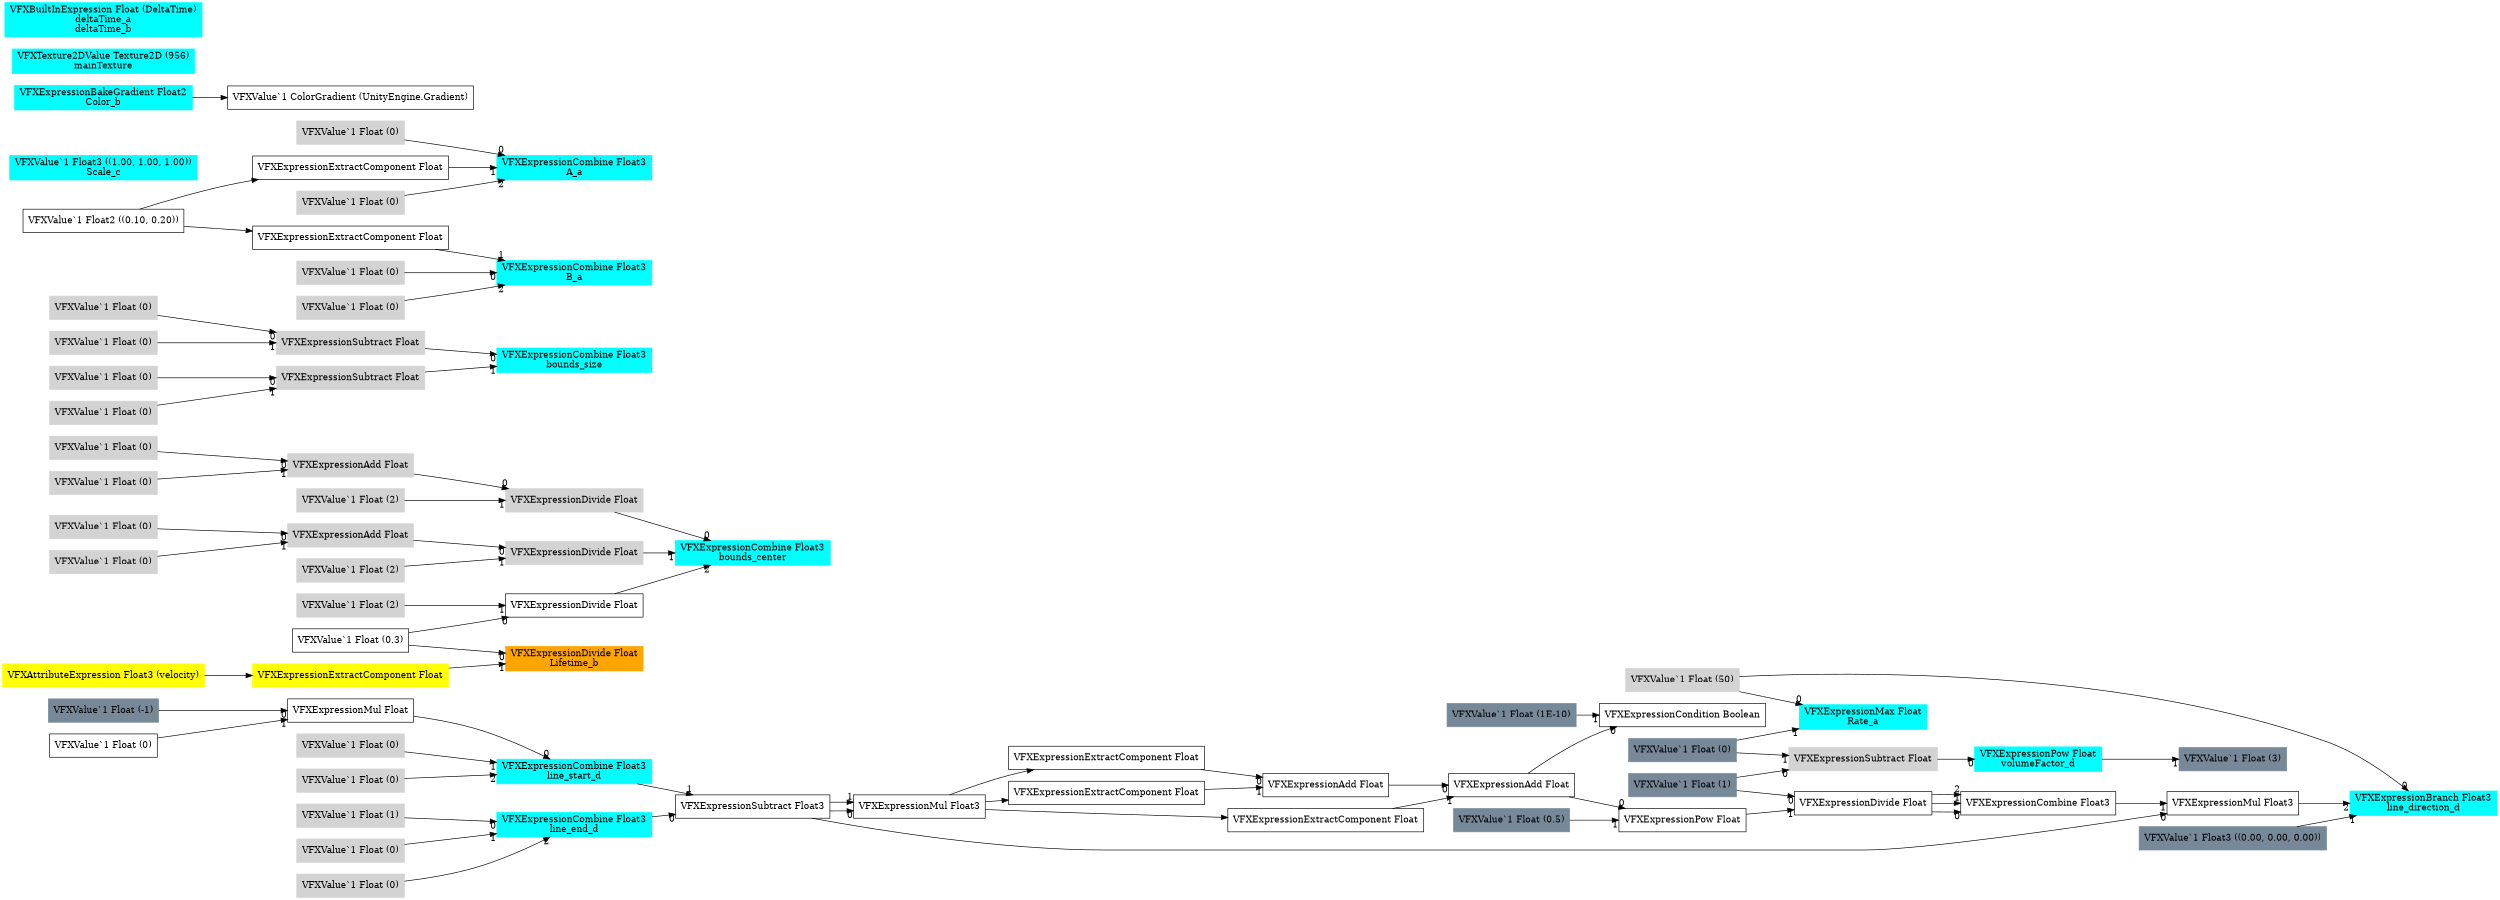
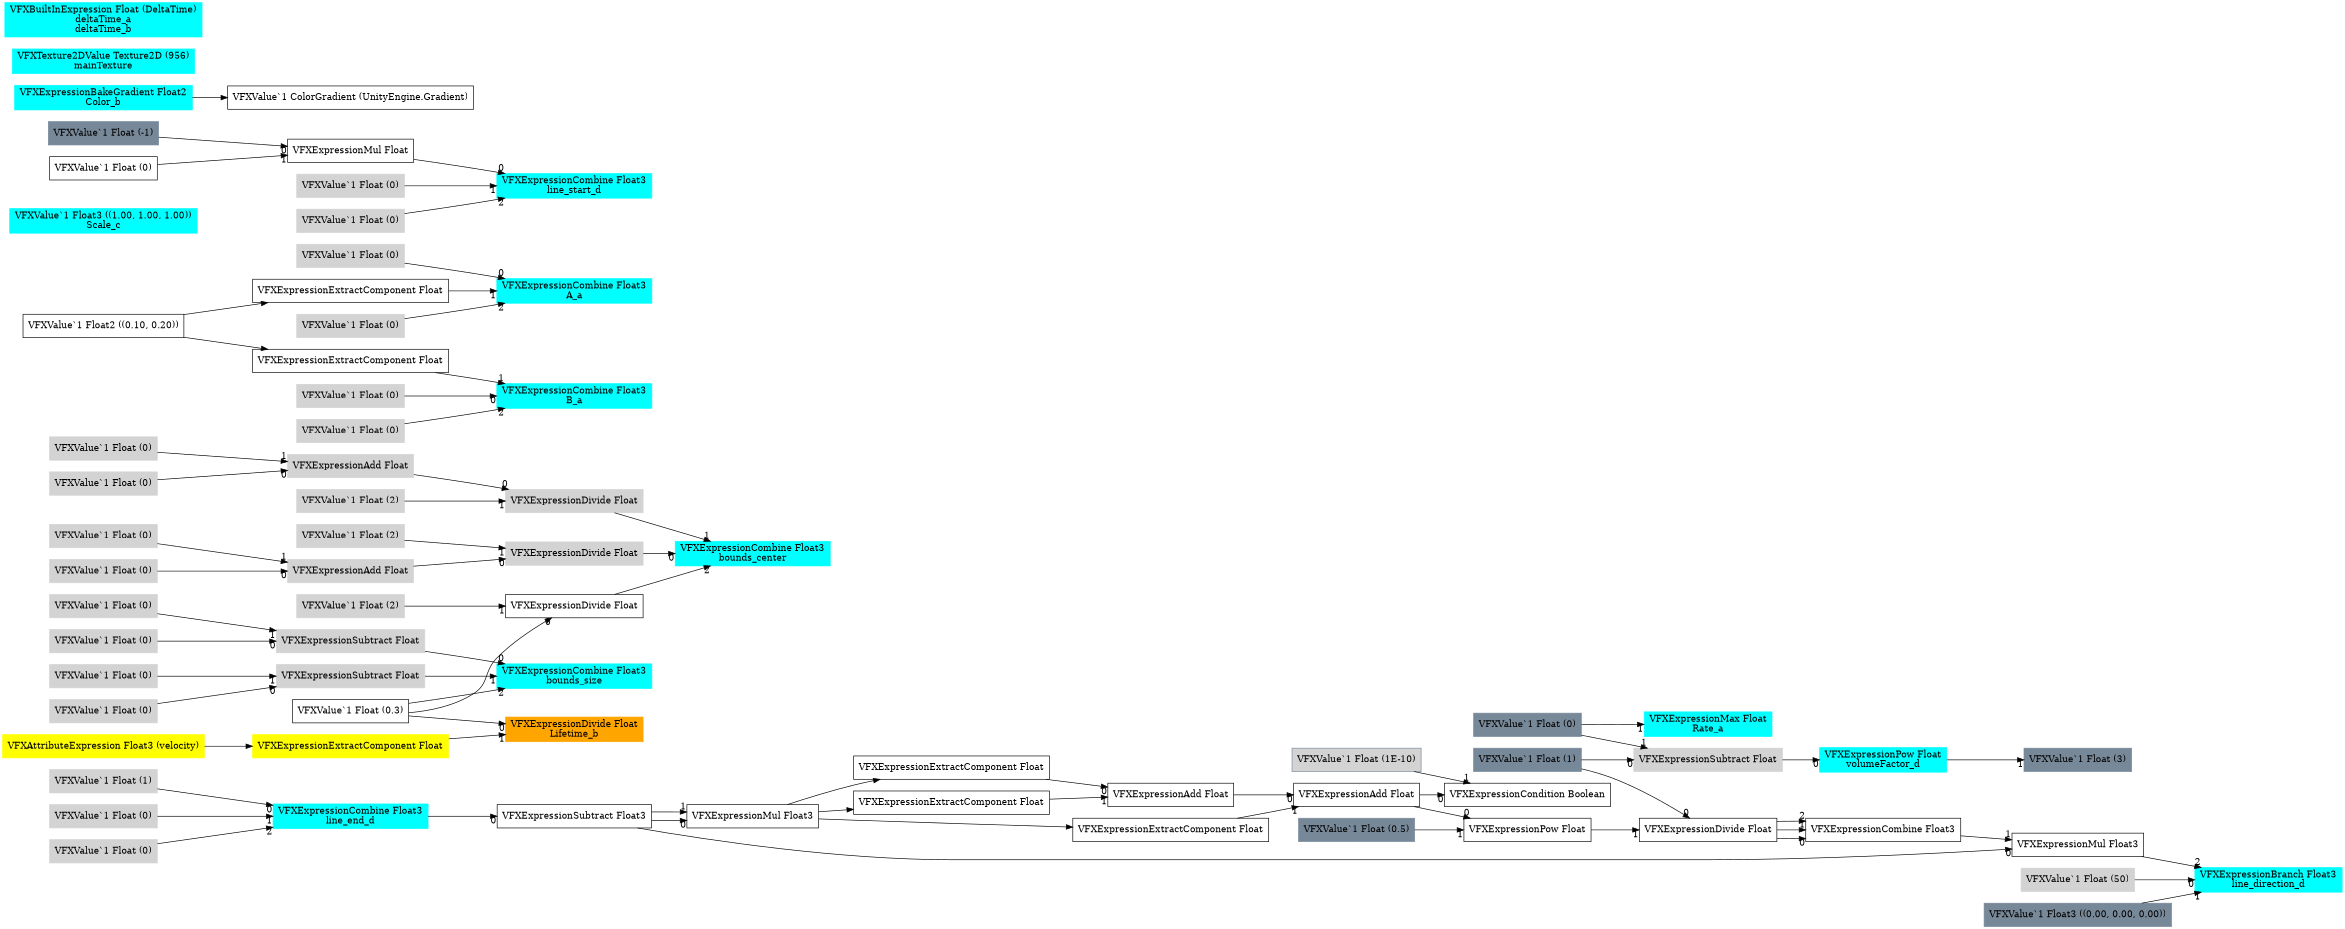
none -> (454, 697)
(1768, 697) -> none
(1512, 715) -> (1357, 760)
(662, 789) -> none
